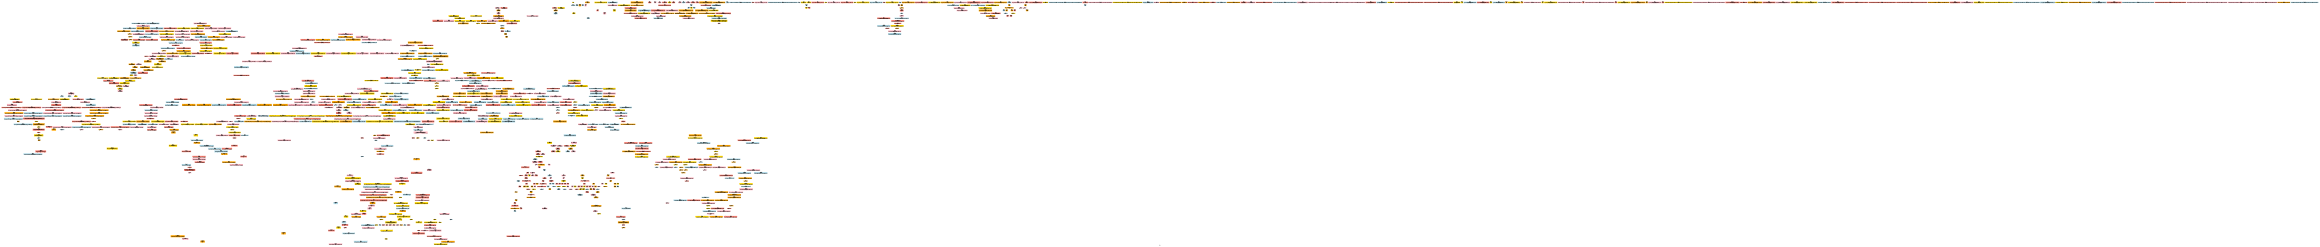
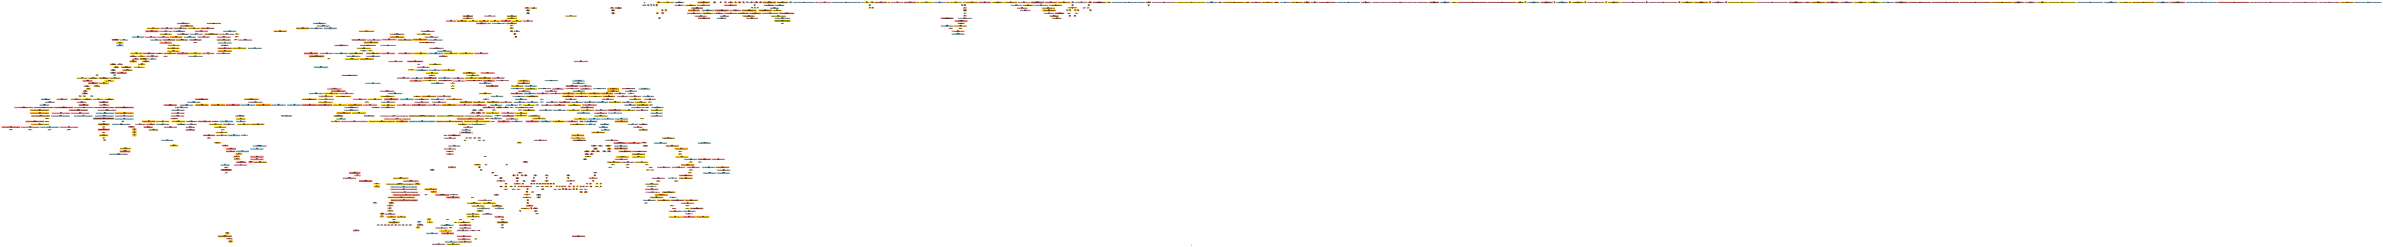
(1009, 5) -> (1073, 5)
none -> (195, 43)
(311, 86) -> (492, 86)
